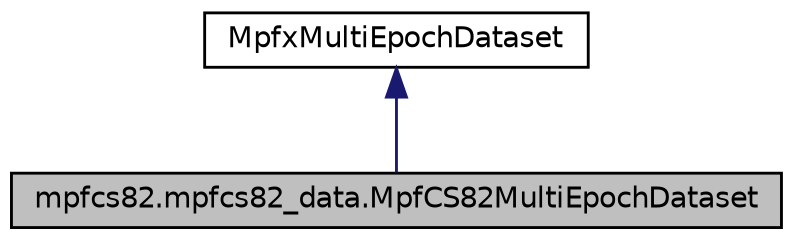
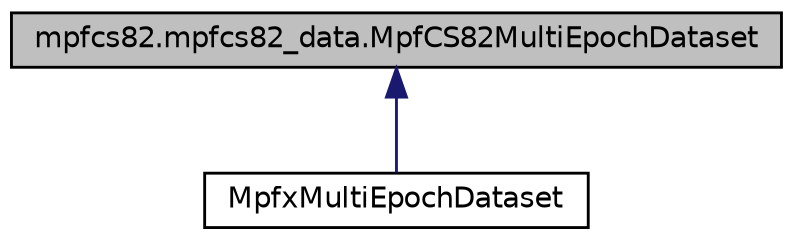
(396, 135) -> (396, 135)
